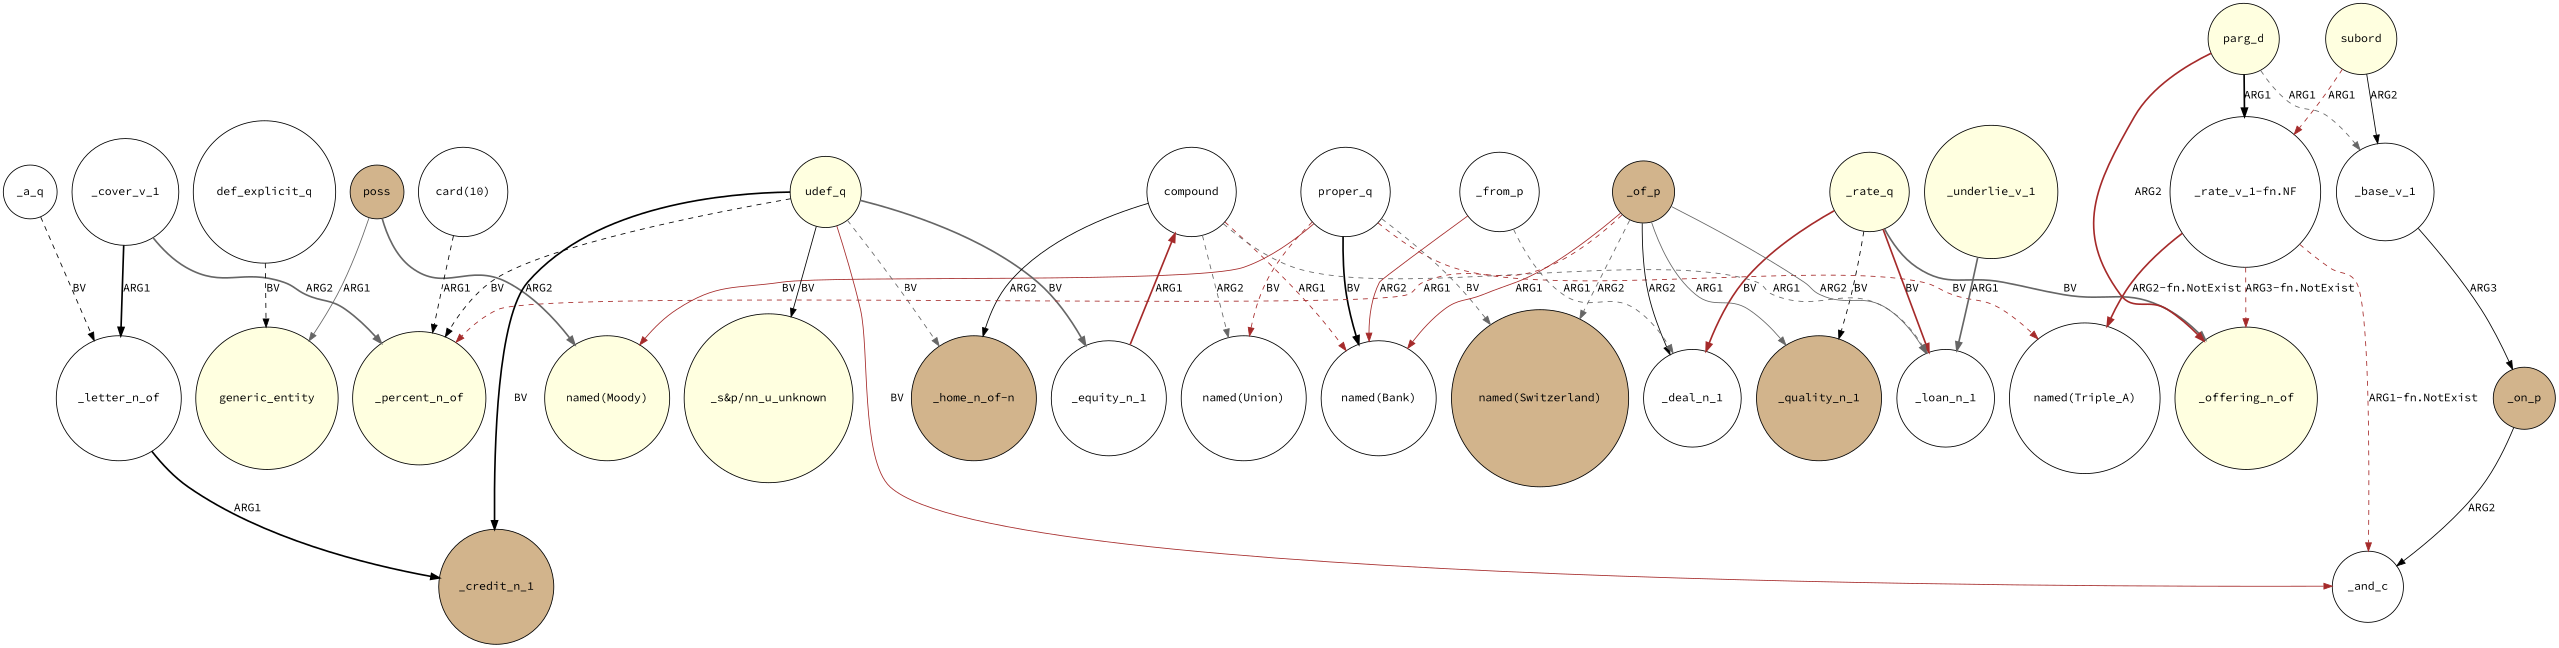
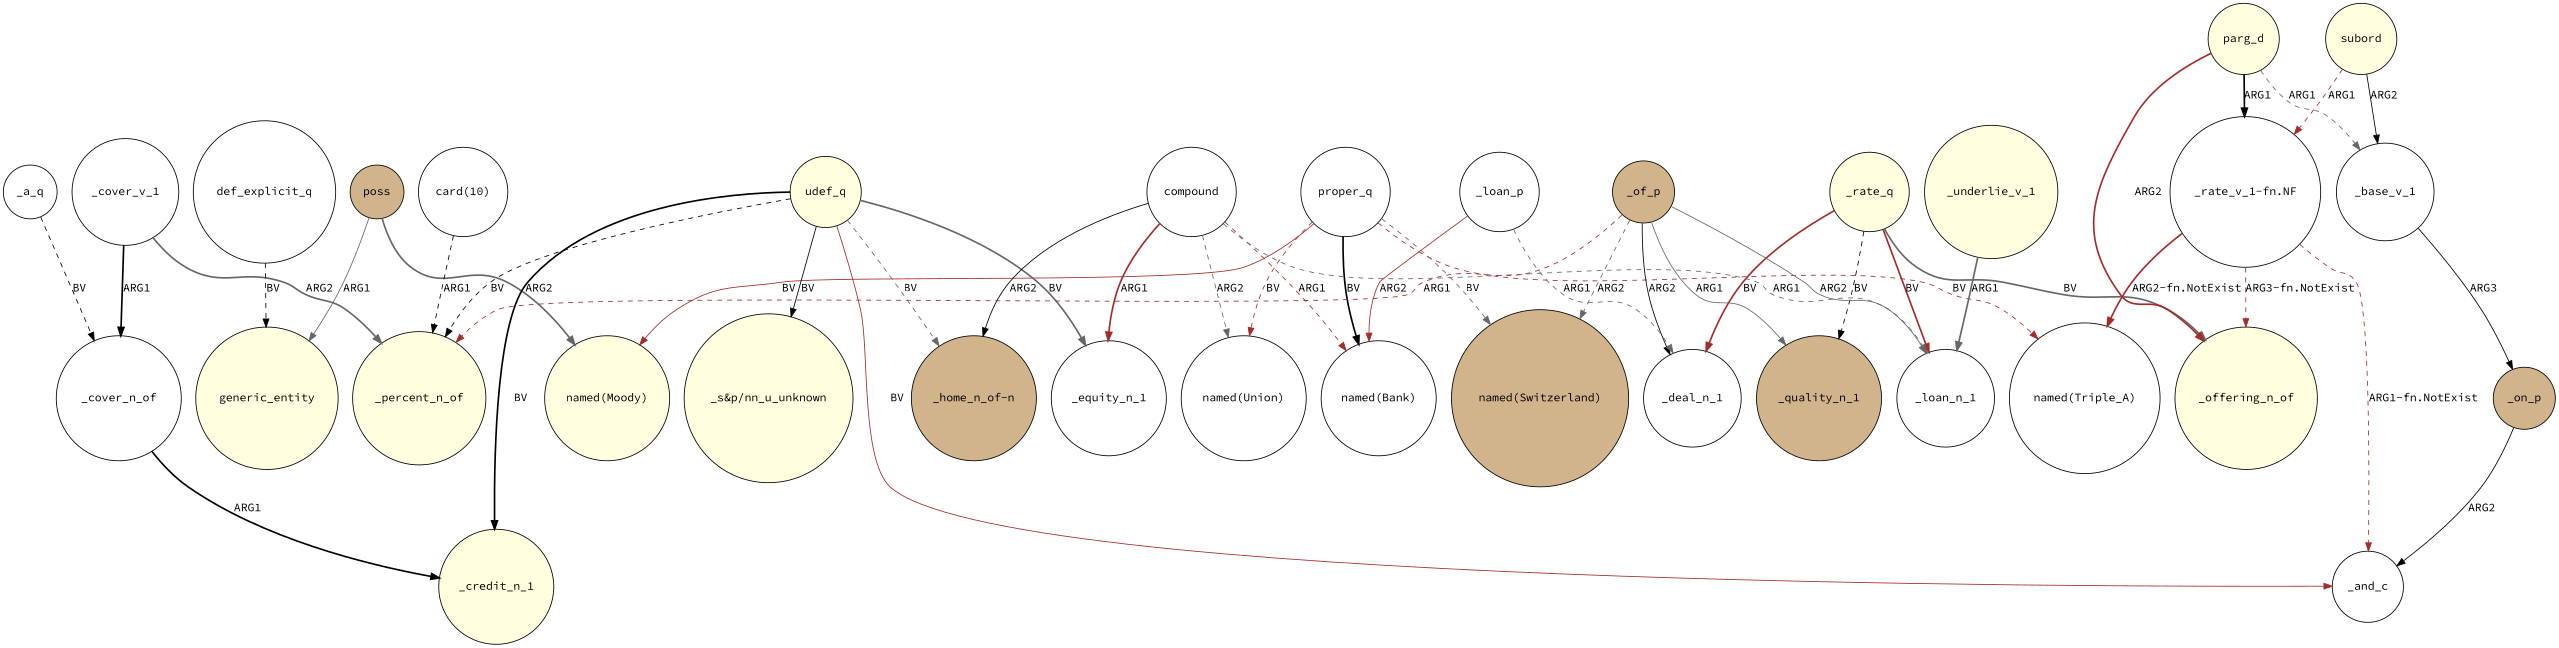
(1500, 192) -> (1500, 192)
(1512, 284) -> none
(1151, 293) -> (1126, 271)
(119, 398) -> (119, 398)
(496, 587) -> (496, 587)
